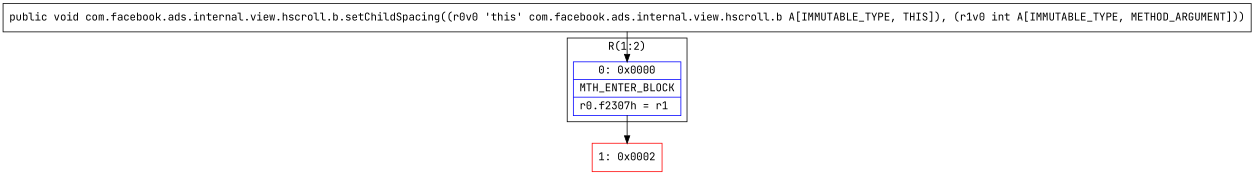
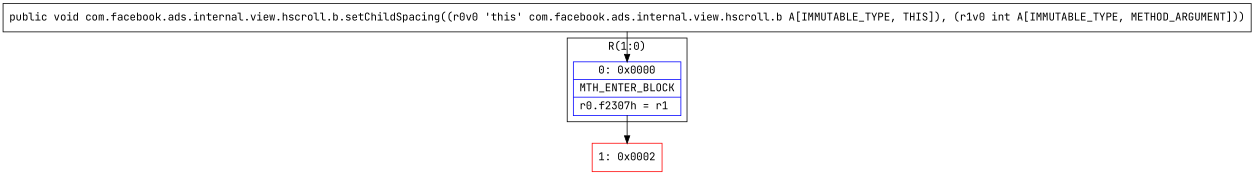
(627, 47) -> (627, 47)
